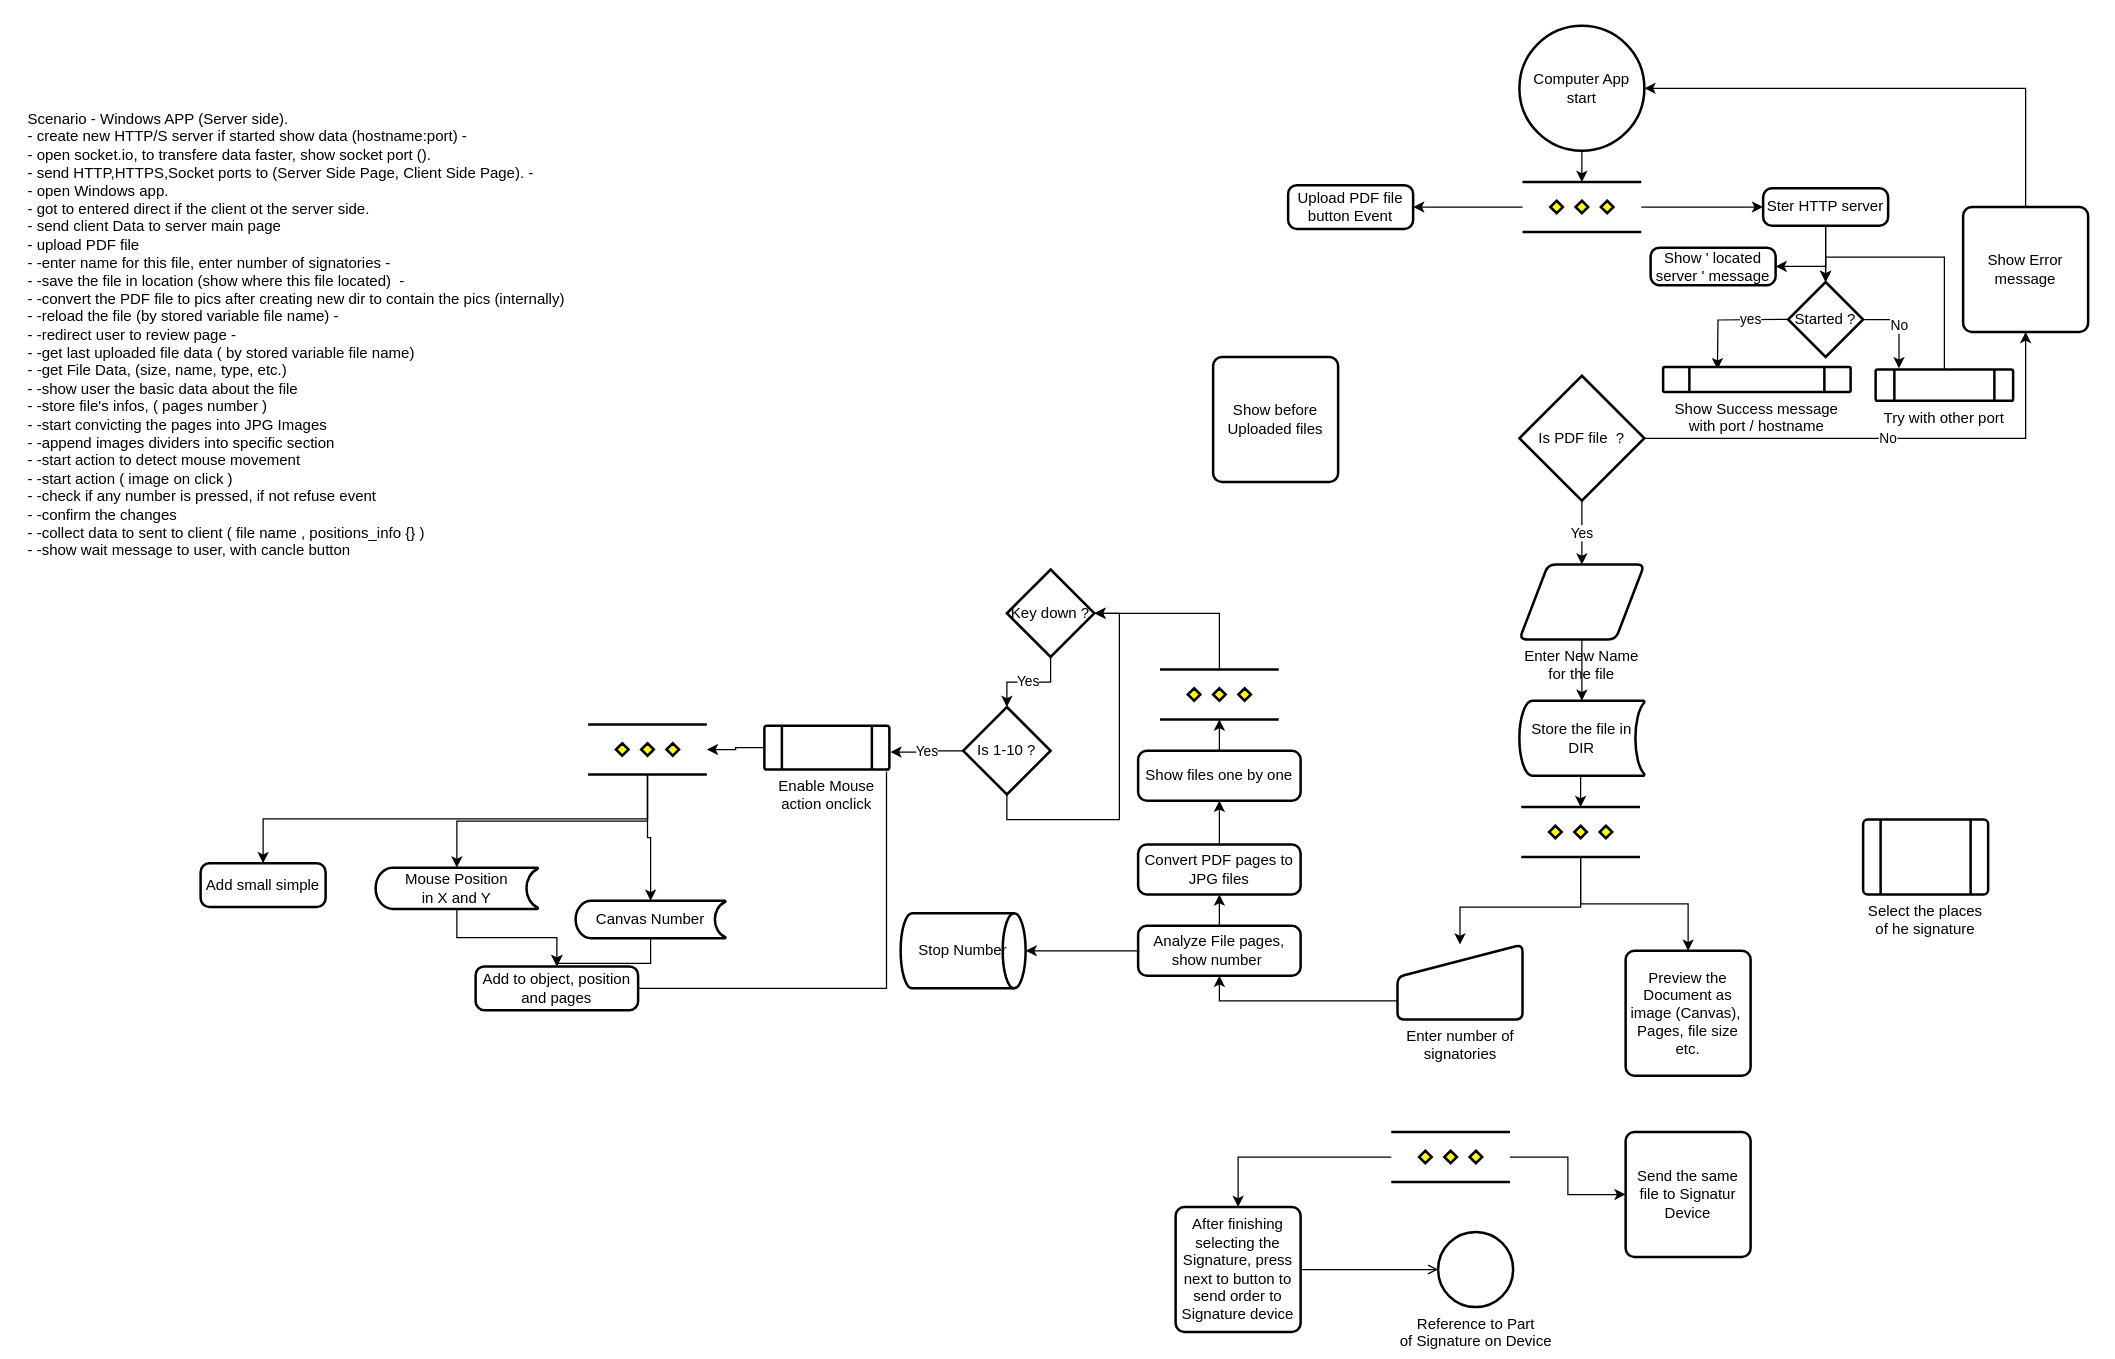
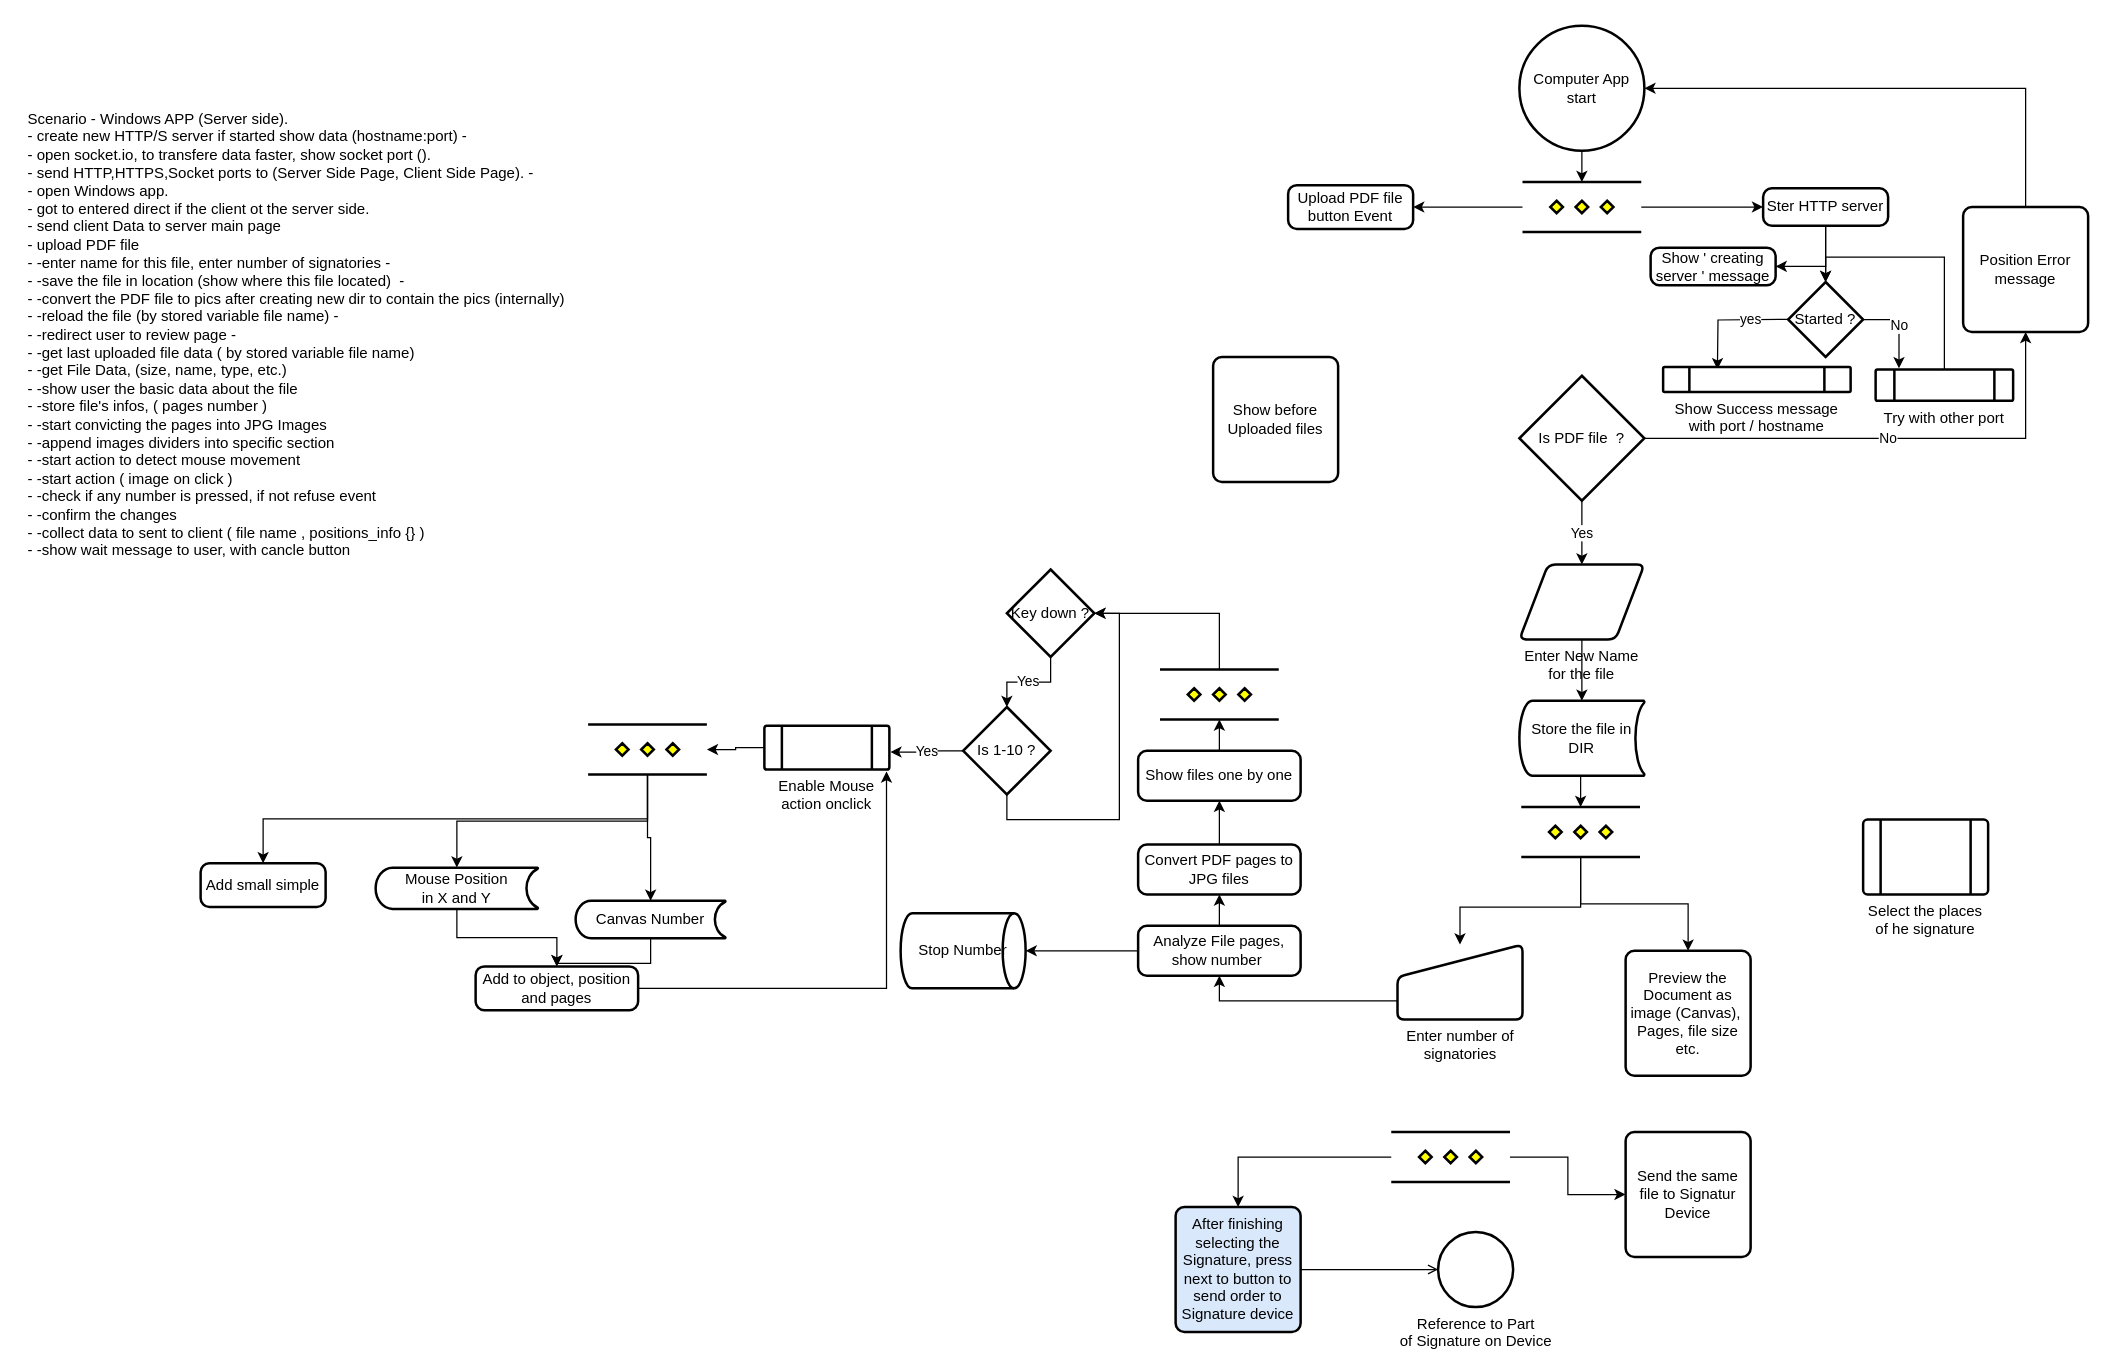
(1713, 267) -> (1713, 267)
(2026, 269) -> (2026, 269)
(887, 777) -> (887, 781)
(1238, 1269) -> (1238, 1269)
